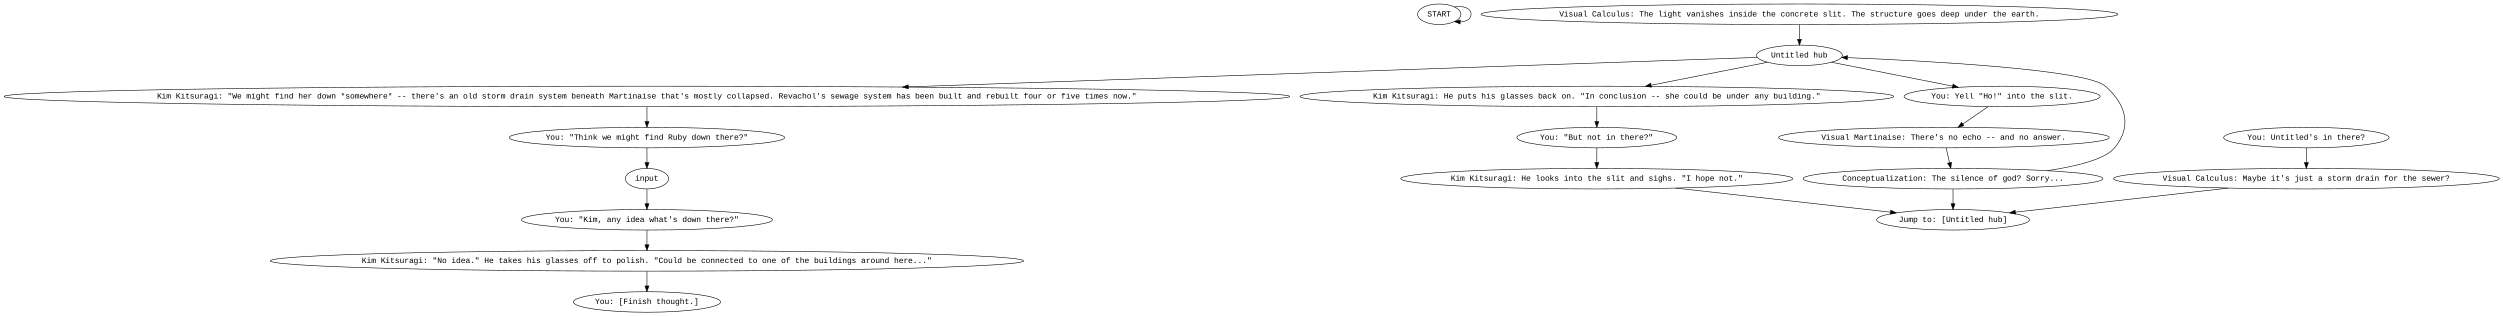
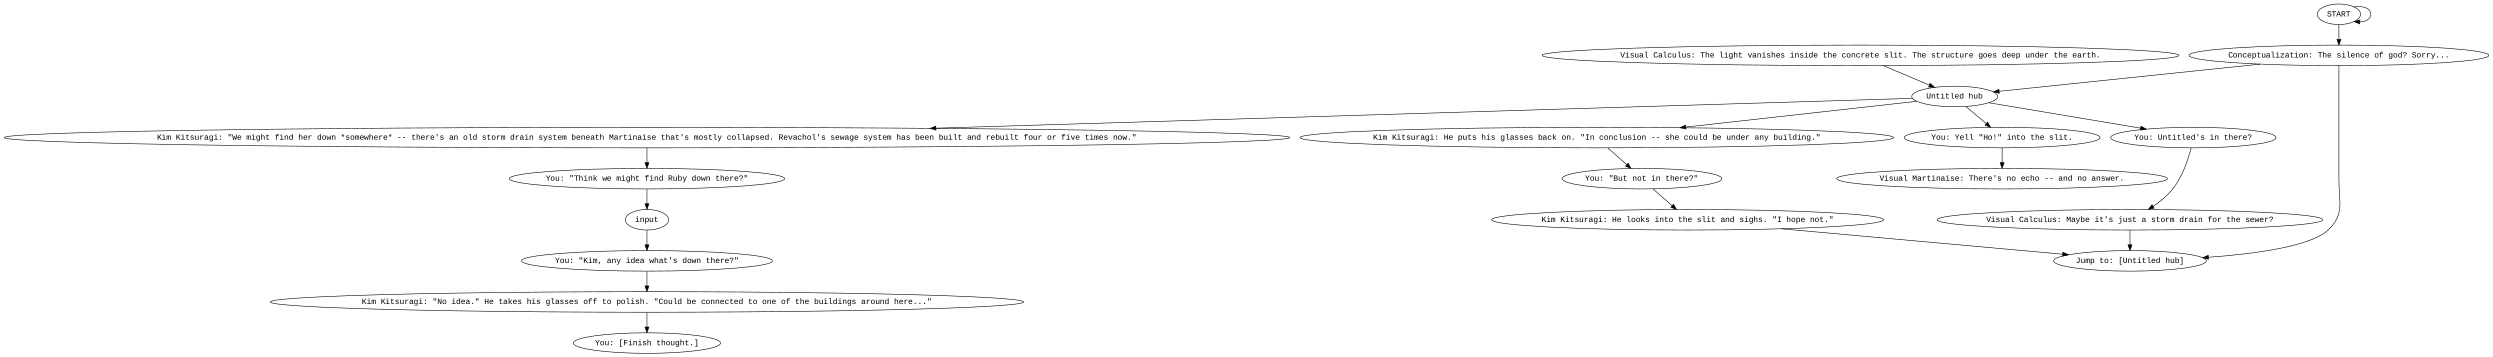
none -> (2065, 115)
(1948, 155) -> (2339, 32)
